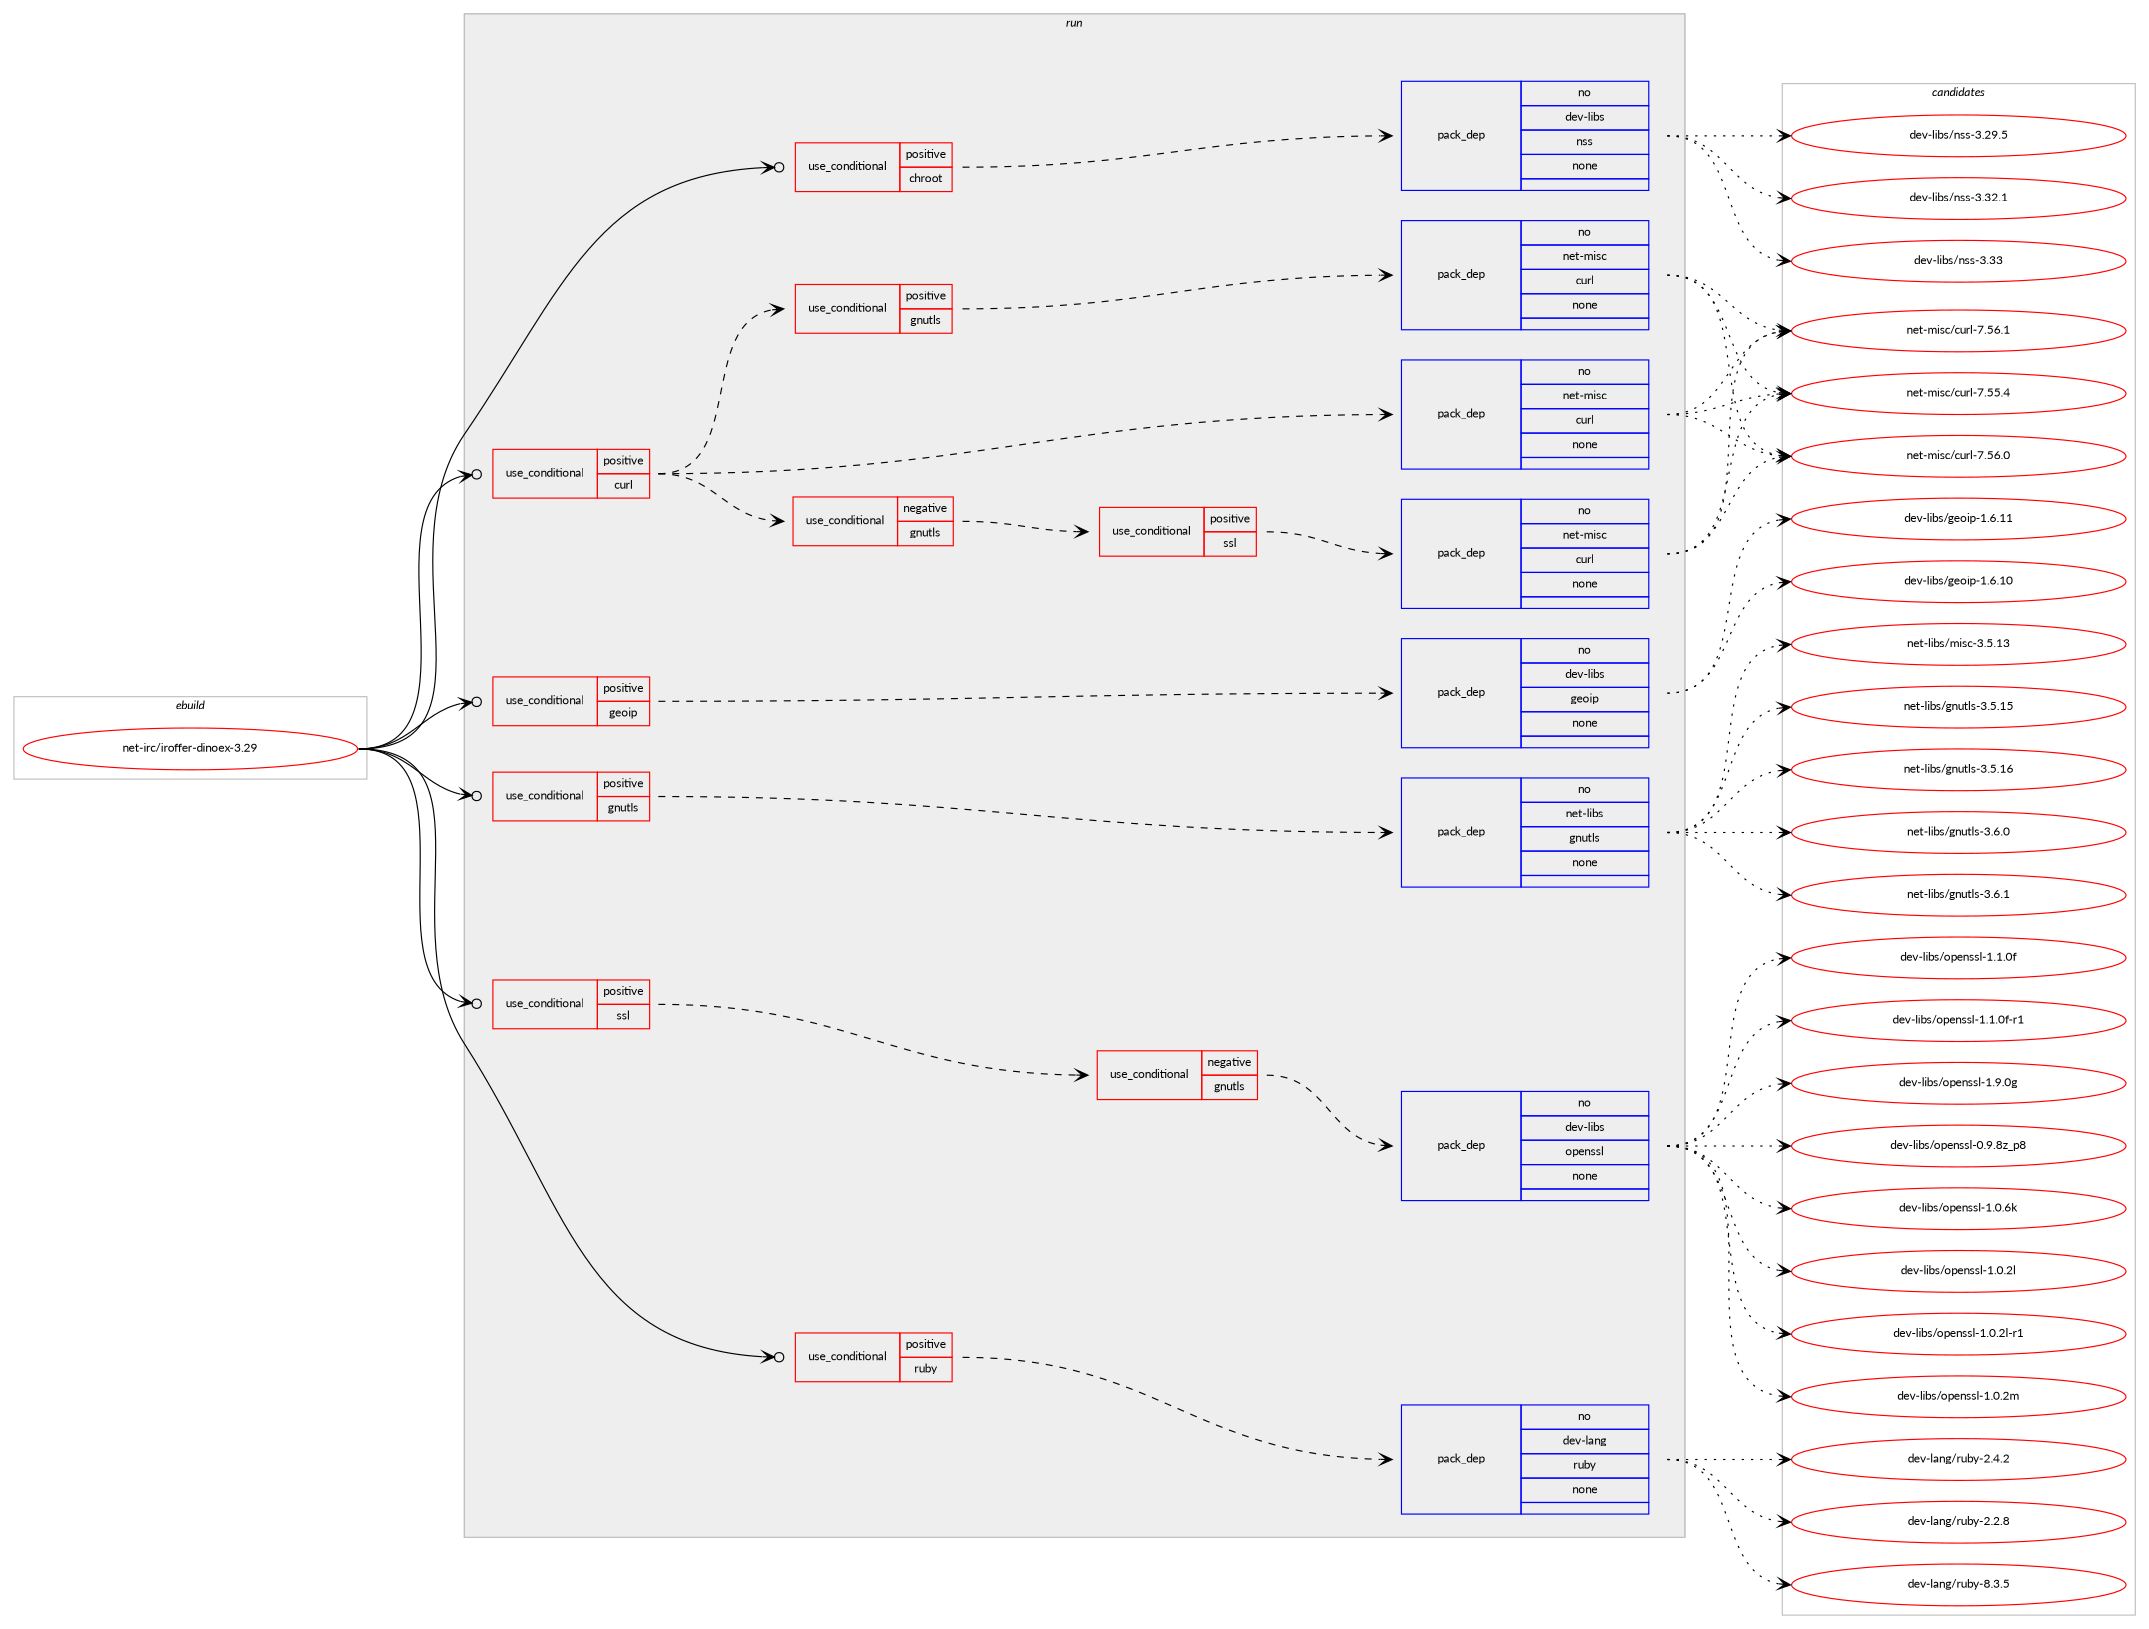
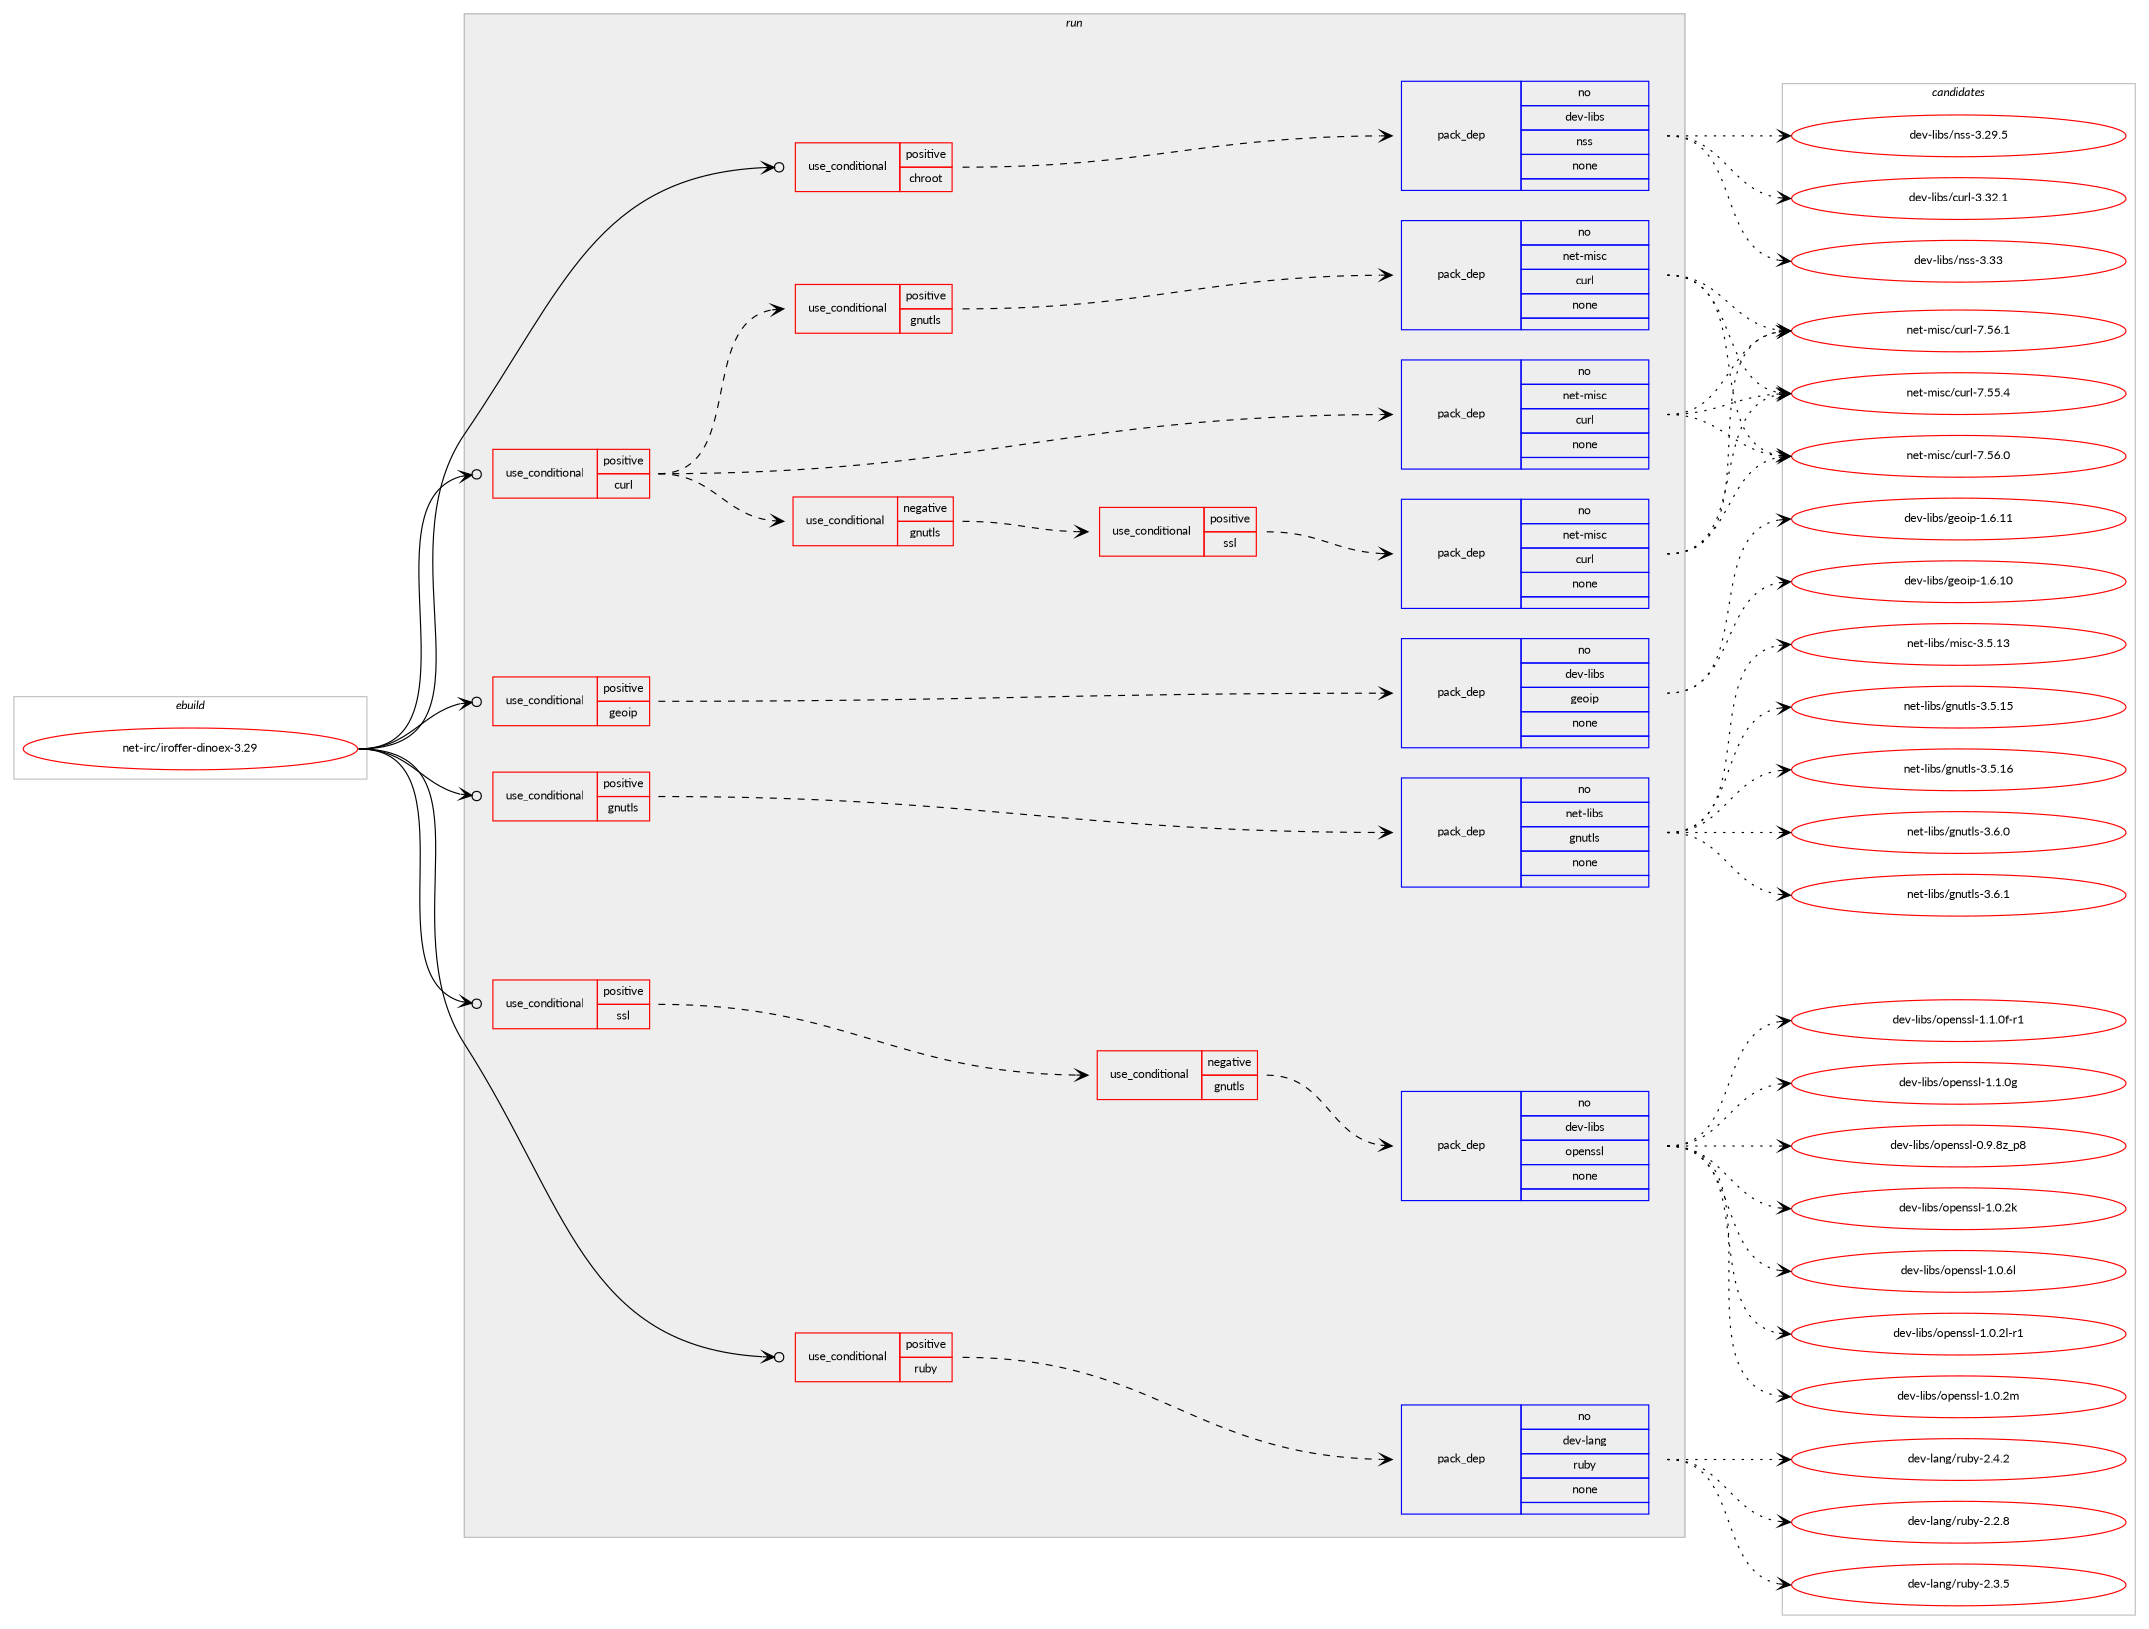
(1959, 199) -> (1959, 199)
(1959, 958) -> none
(1959, 1083) -> (1959, 1083)
(1959, 1209) -> (1959, 1209)
(1959, 1271) -> (1959, 1271)
(1959, 1585) -> (1959, 1585)
